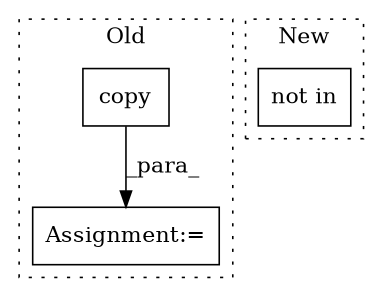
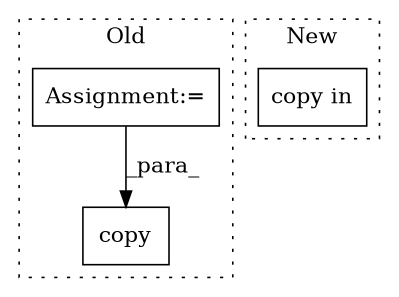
(305, 97) -> (313, 97)
(126, 159) -> (126, 159)
